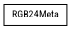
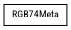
(35, 15) -> (35, 15)
